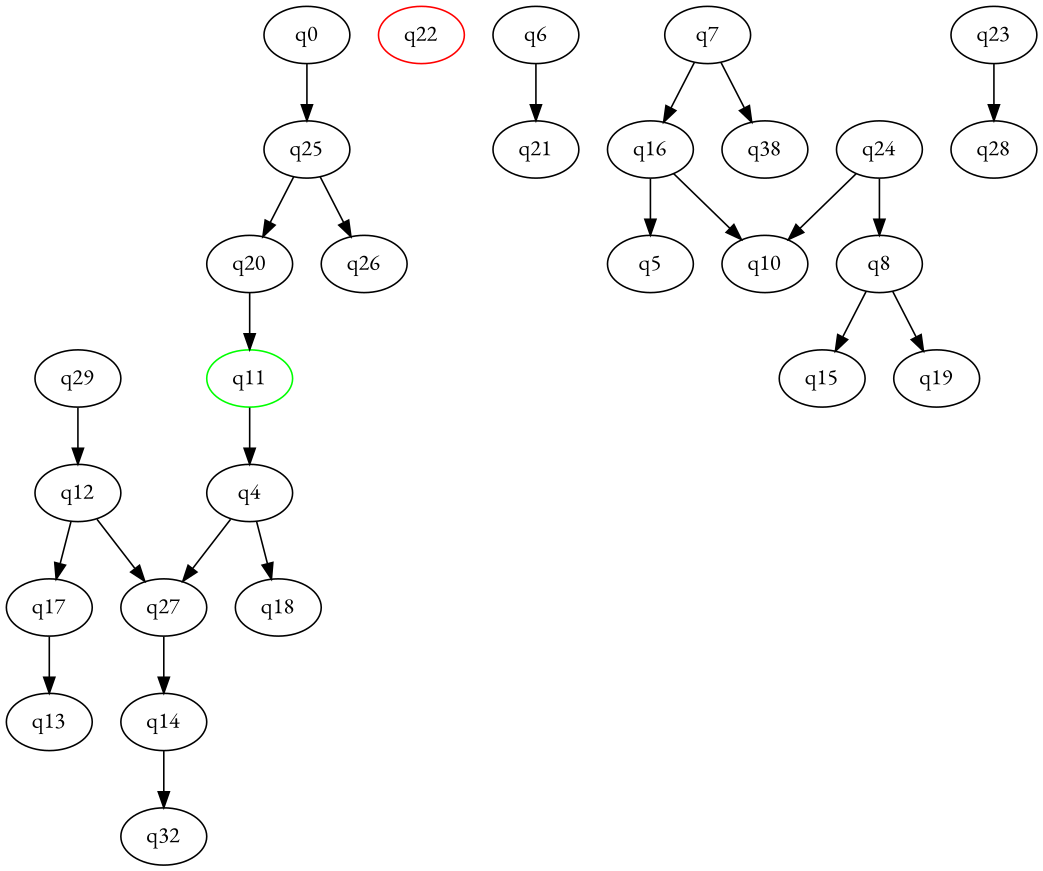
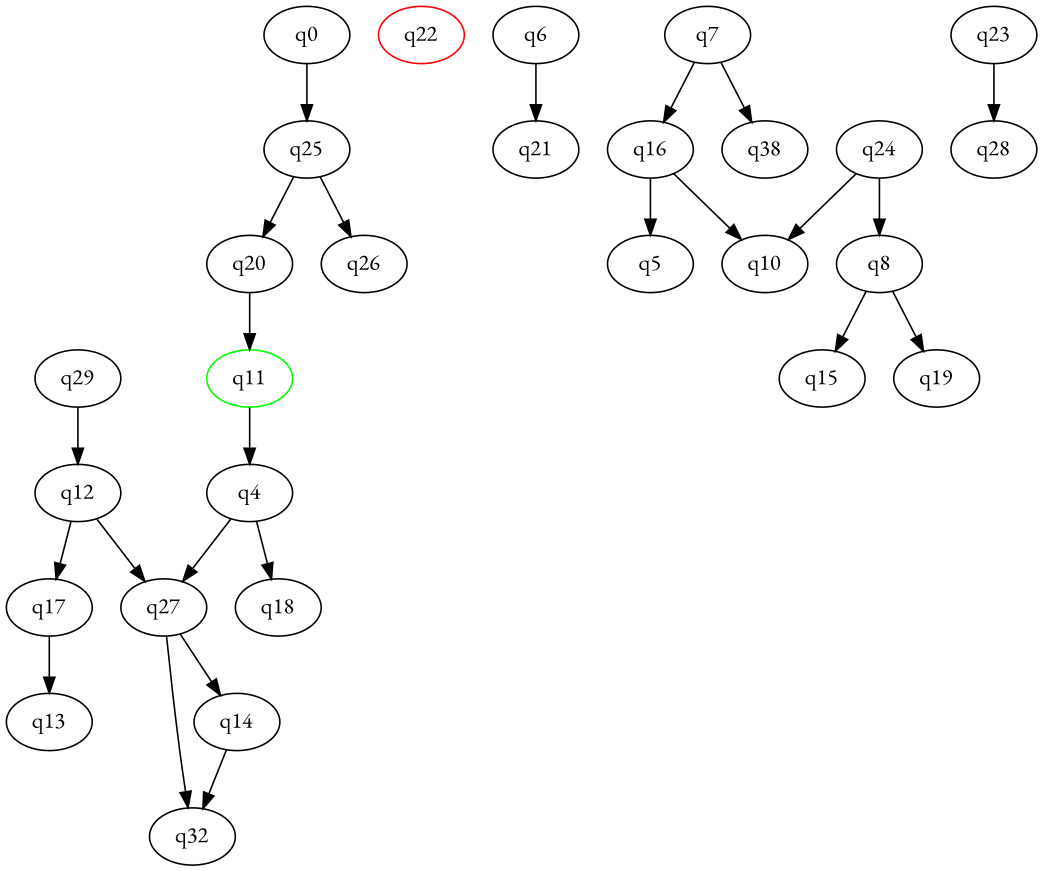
none -> (175, 714)
